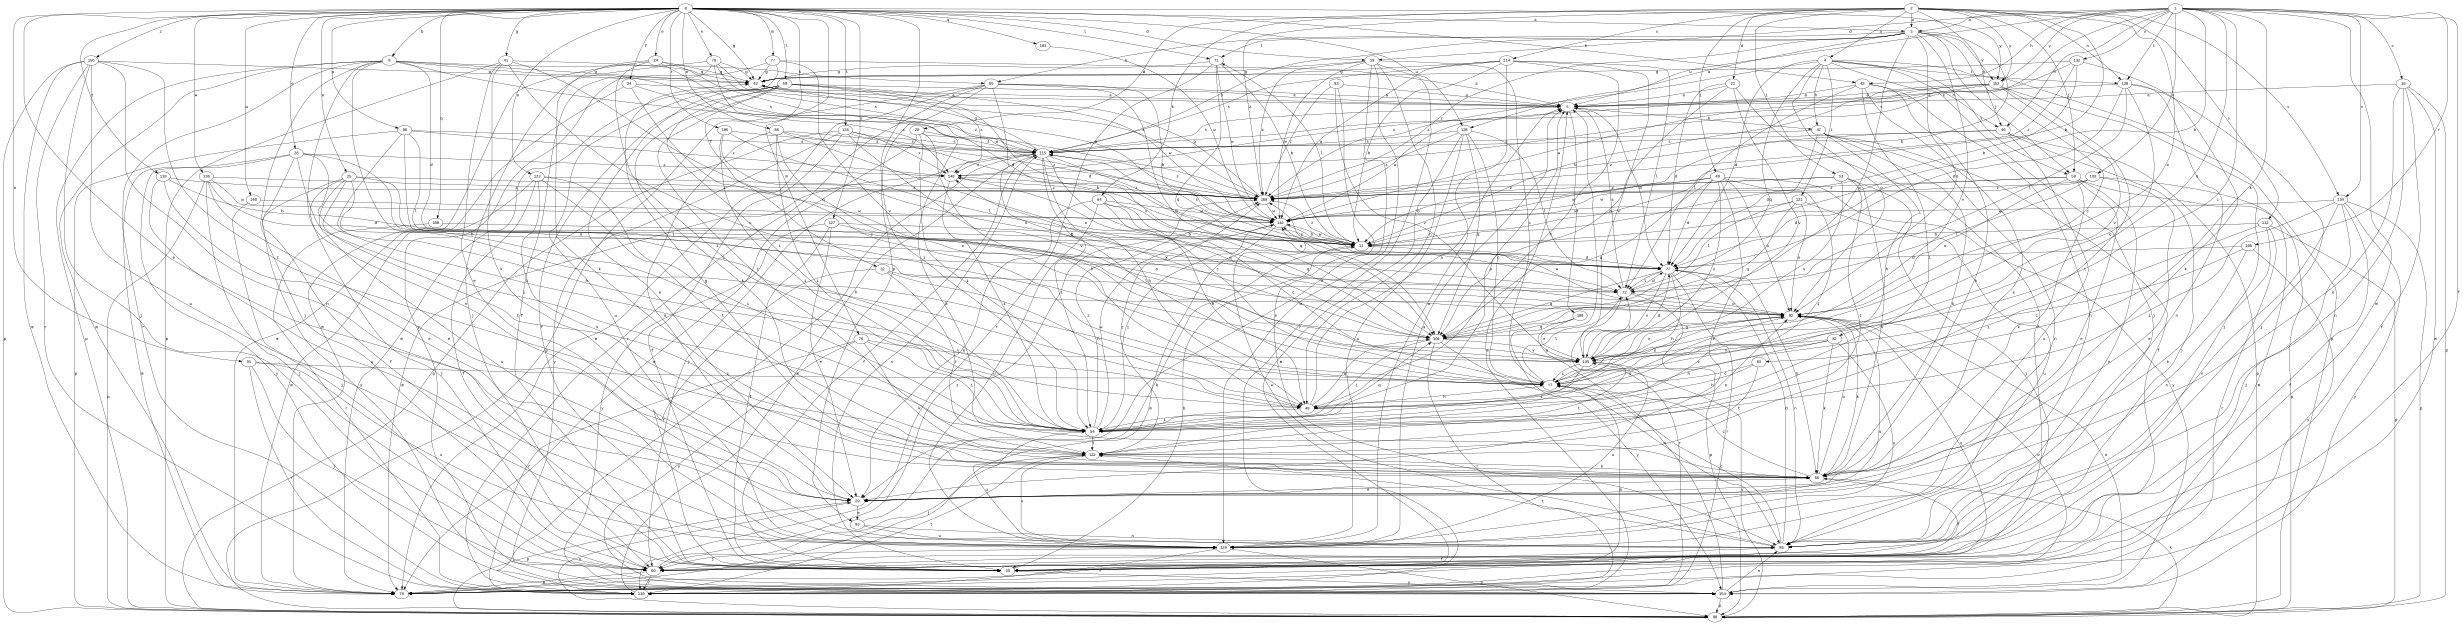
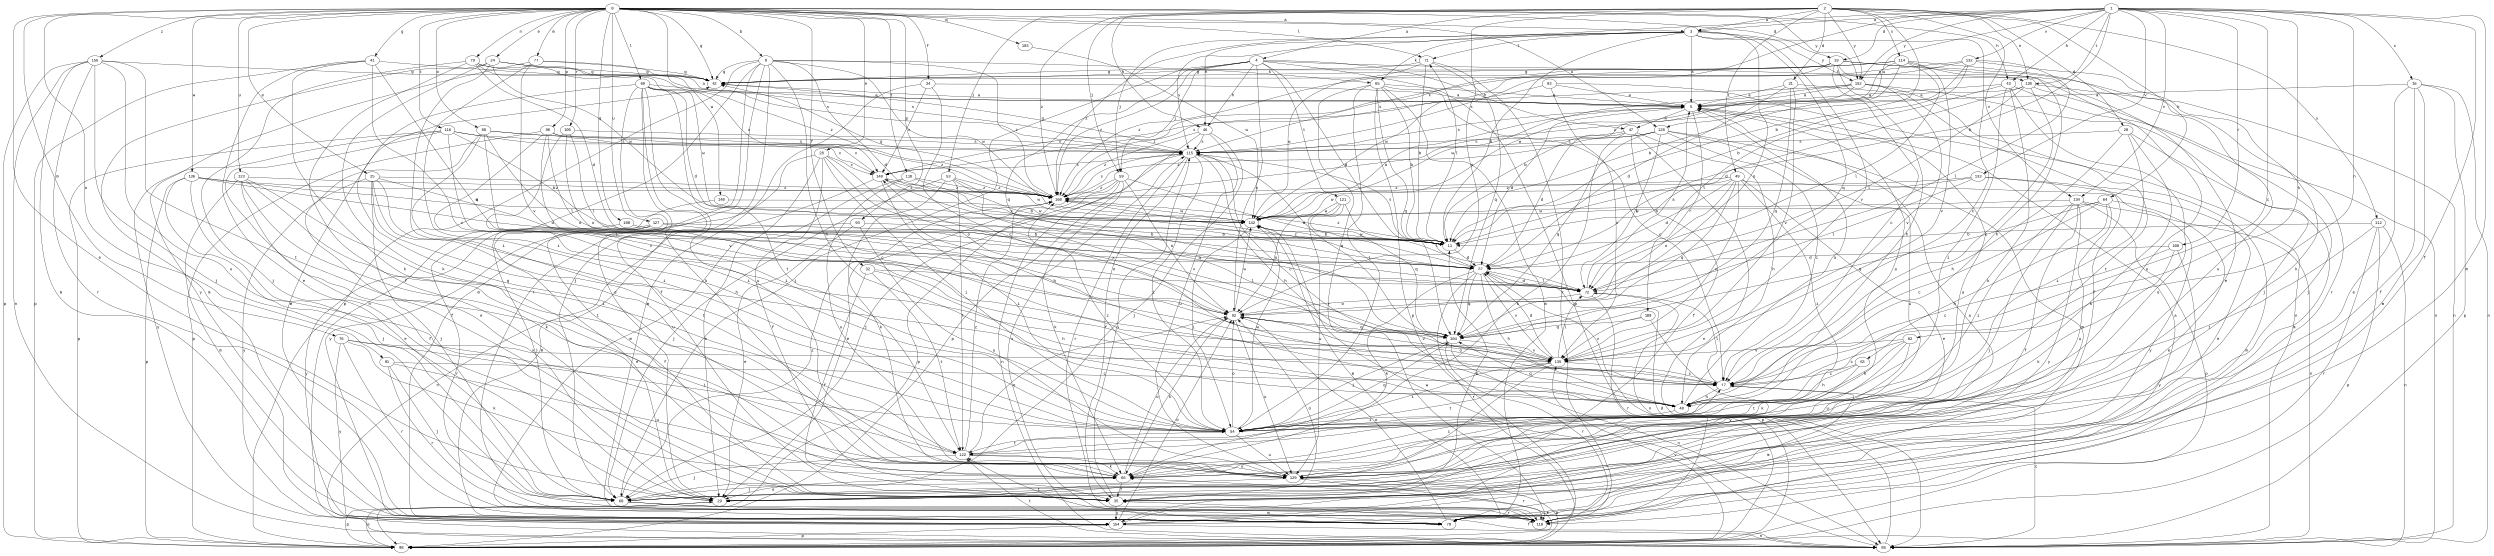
none -> (1866, 211)
(857, 512) -> (739, 330)
